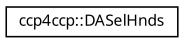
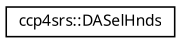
(92, 22) -> (90, 22)
